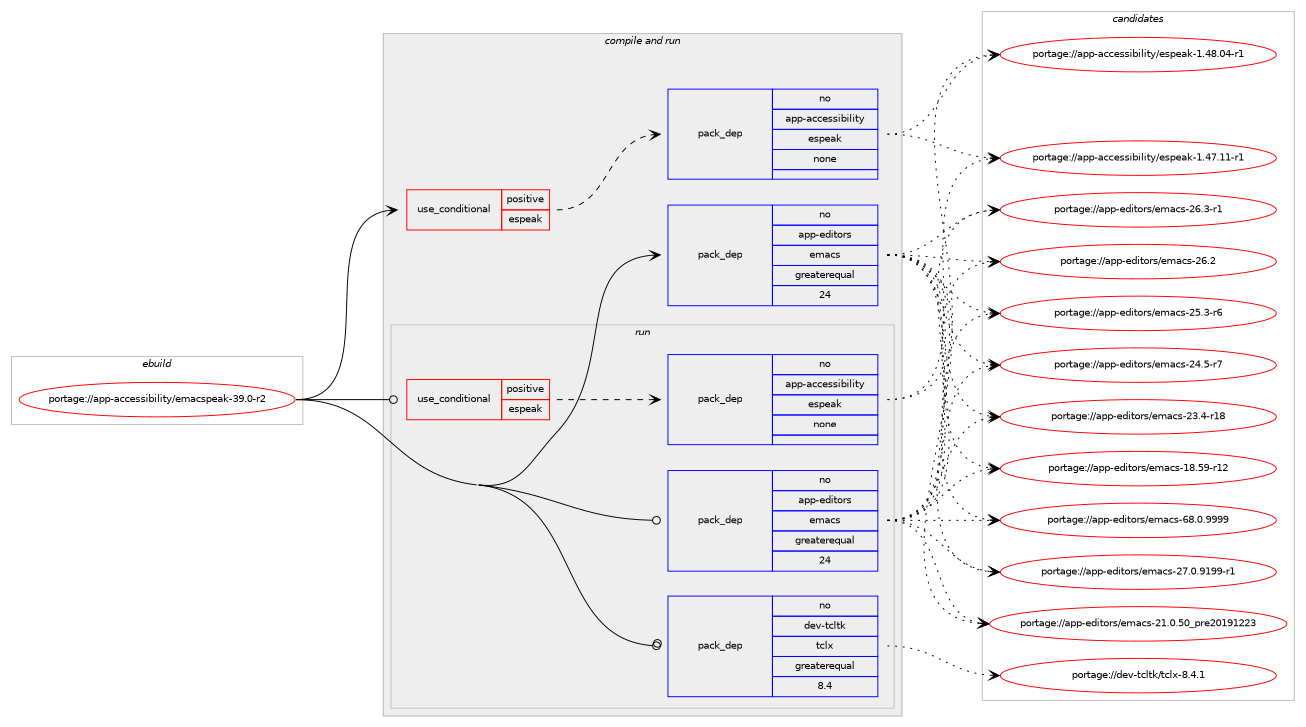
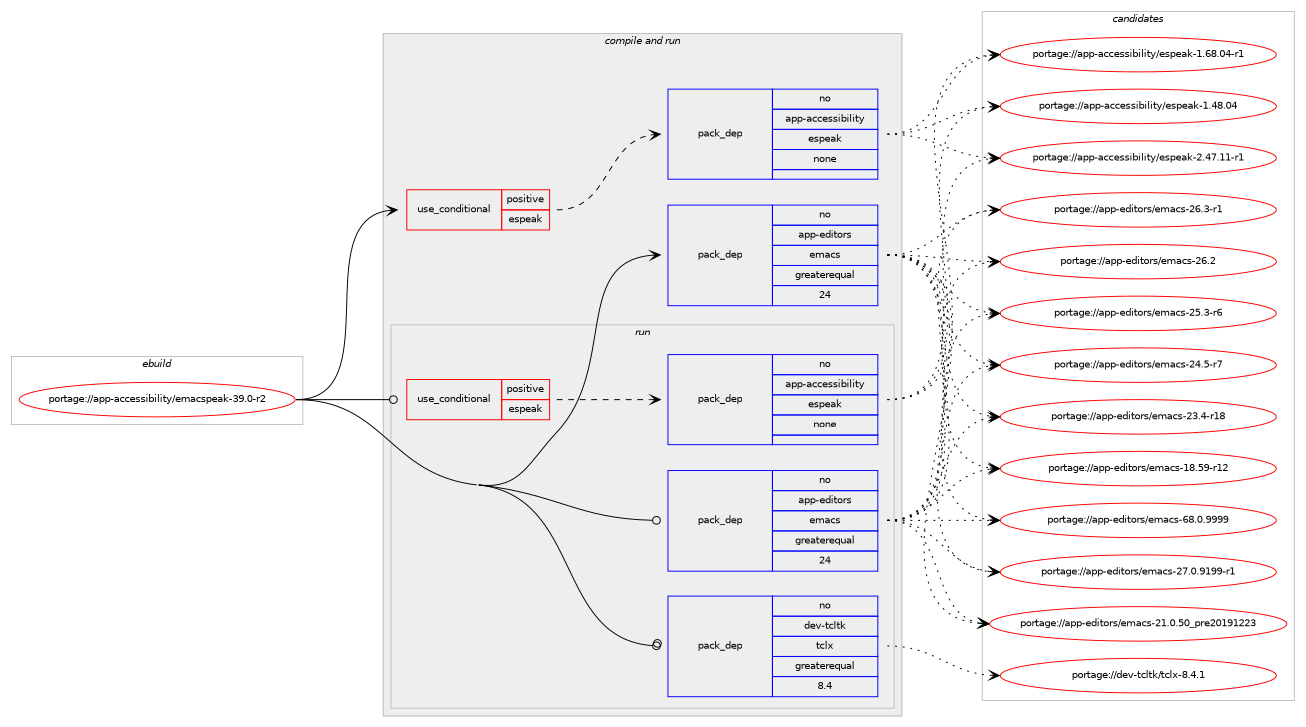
(1138, 55) -> (1138, 55)
none -> (1138, 106)
(1138, 158) -> (1138, 158)
